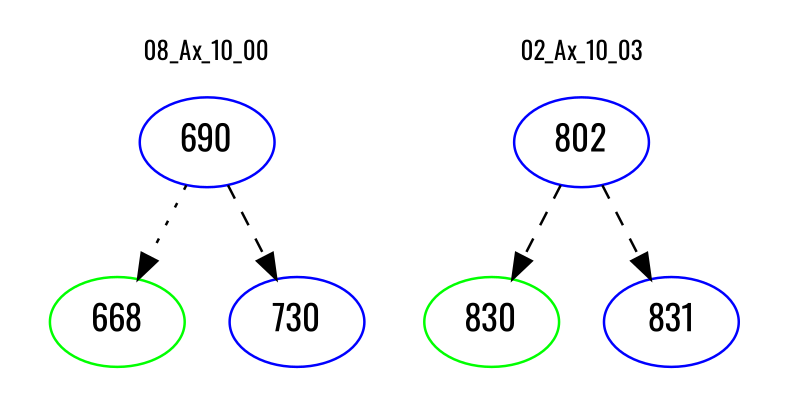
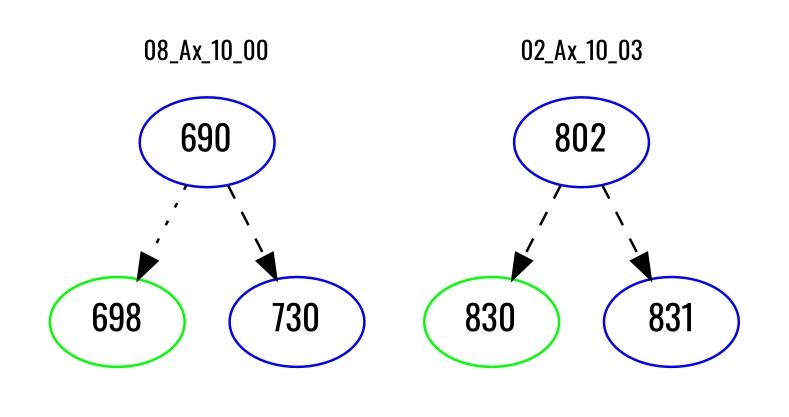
(117, 322) -> (117, 322)
